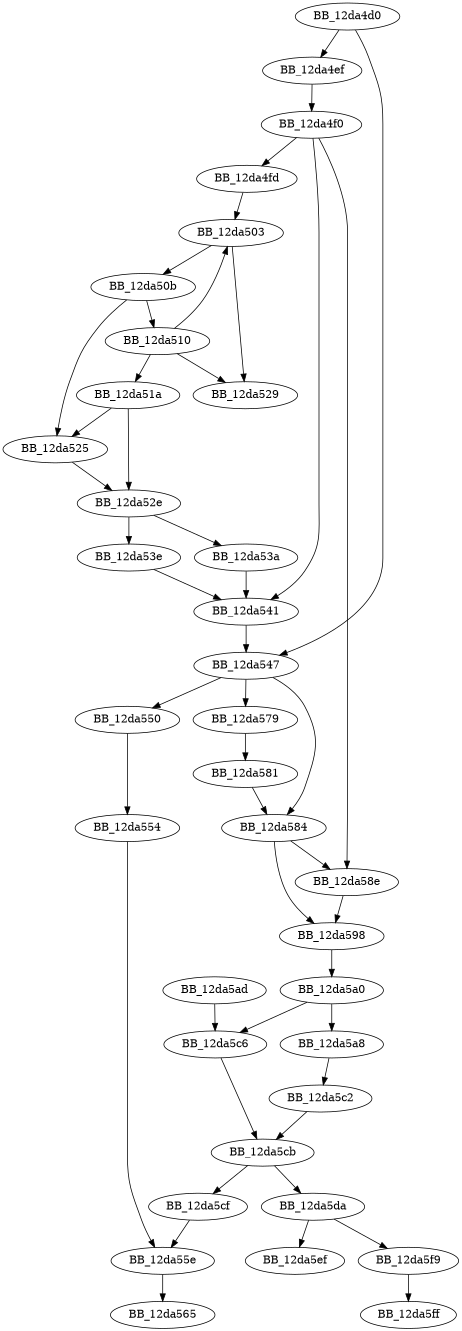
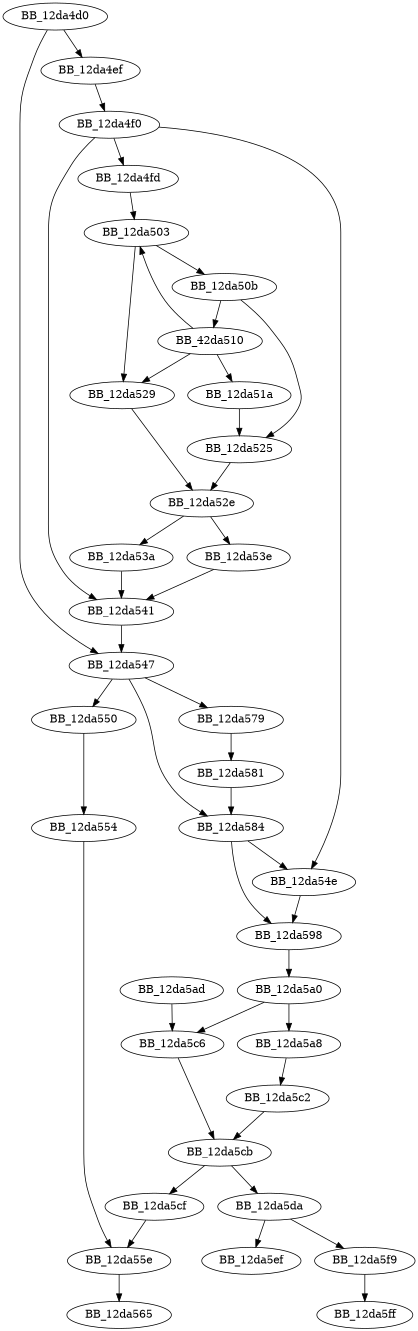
(157, 341) -> (210, 341)
(128, 445) -> (160, 446)
(347, 882) -> (304, 882)
